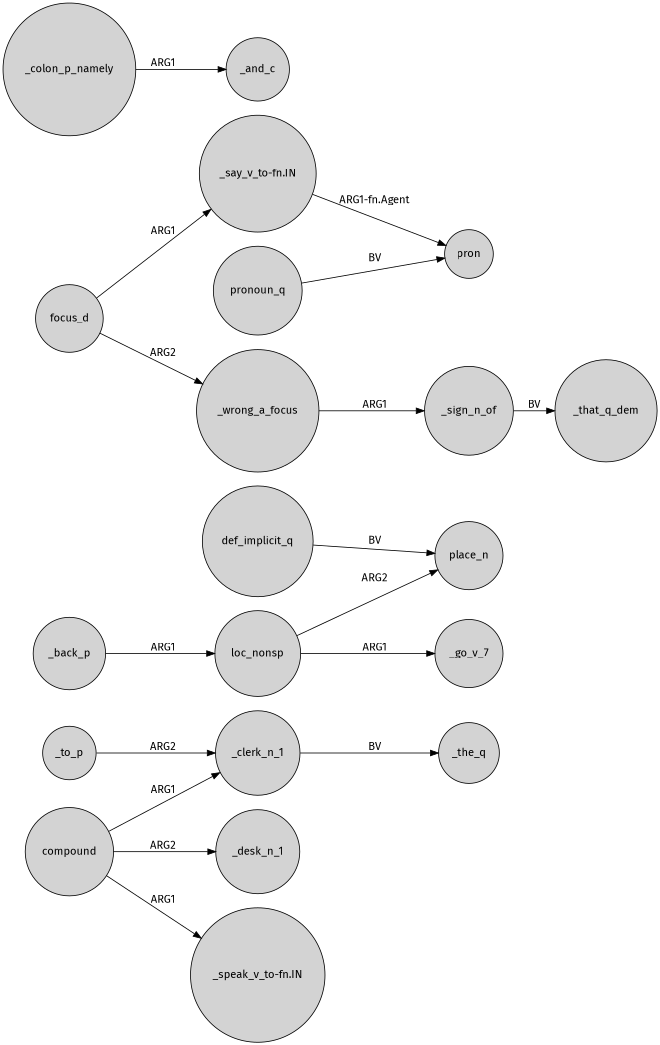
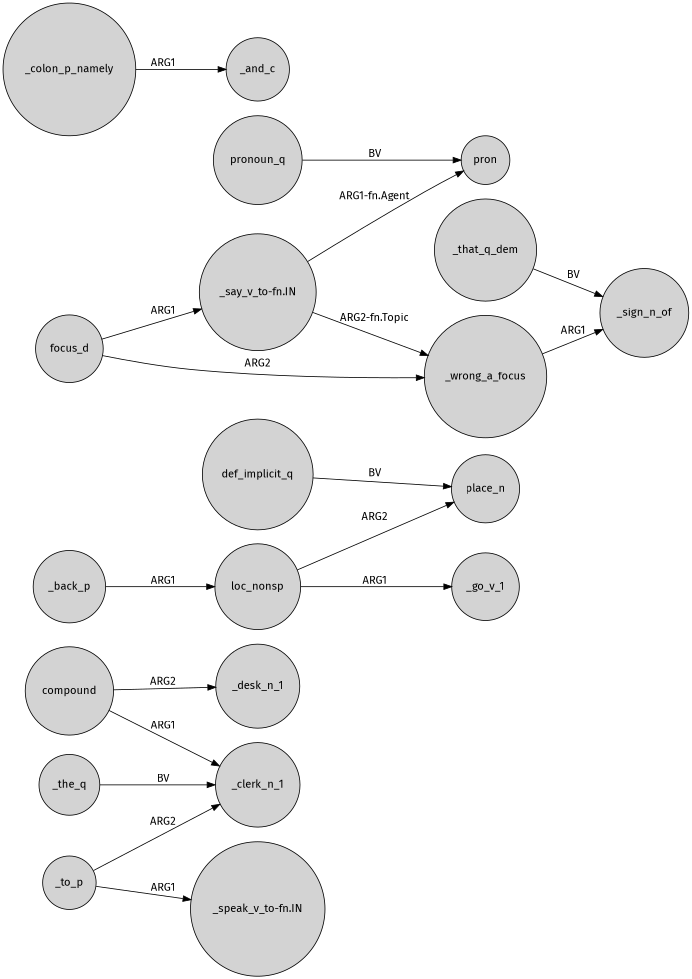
none -> (367, 333)
(530, 411) -> (564, 281)
(469, 654) -> (486, 587)
(365, 753) -> (154, 785)
(150, 905) -> (140, 892)
